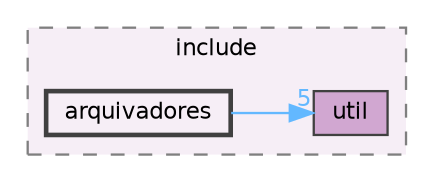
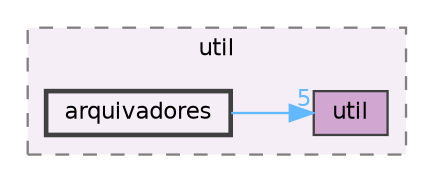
(217, 50) -> (217, 50)
